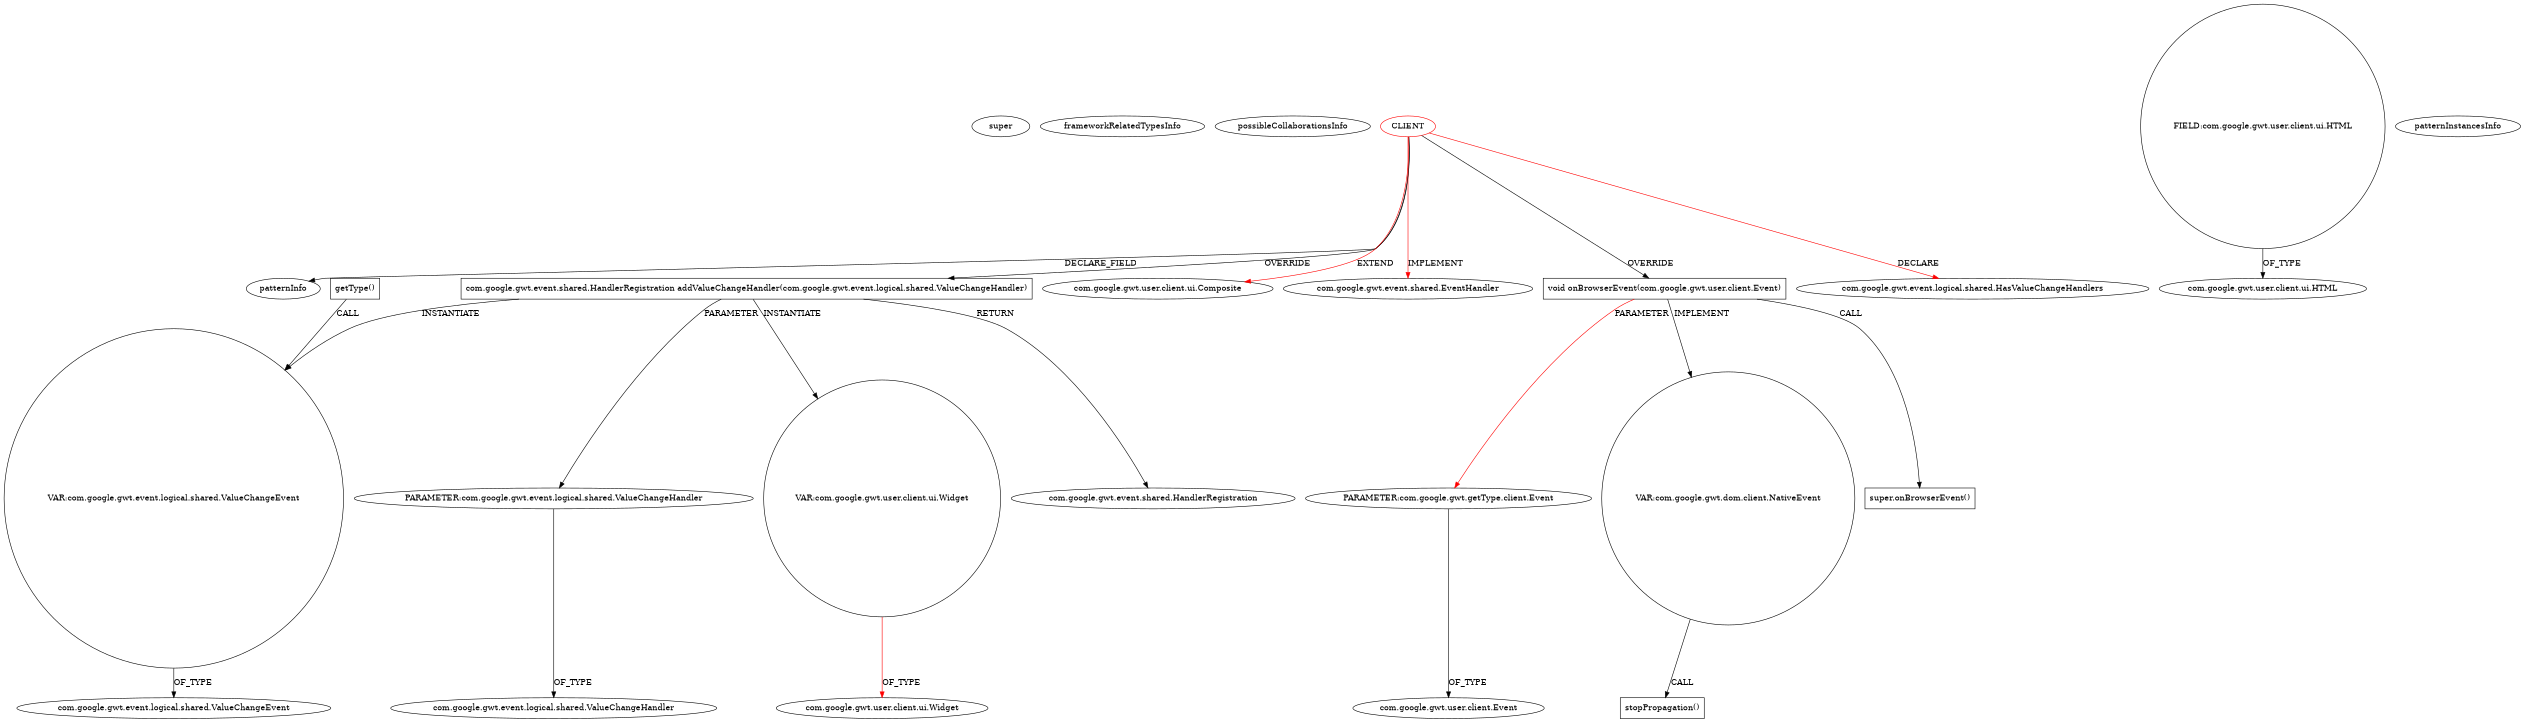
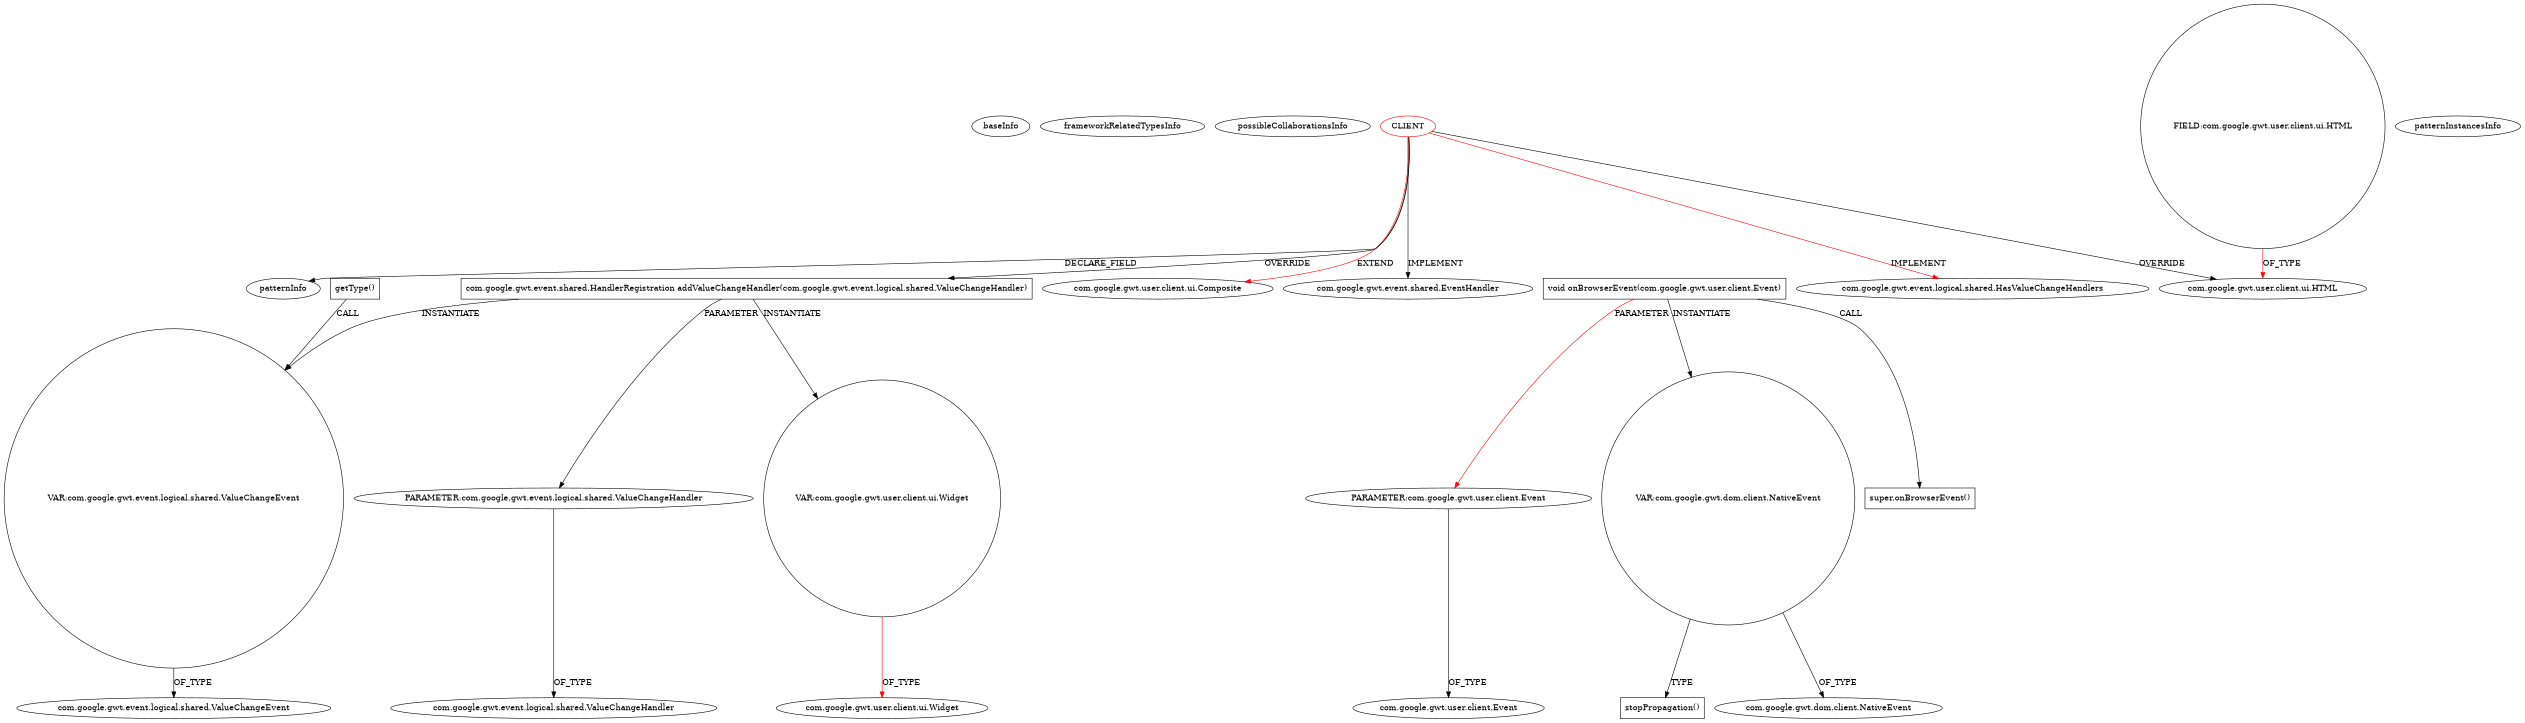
(1001, 126) -> (1001, 126)
(1408, 205) -> (1408, 205)
(1533, 205) -> (1821, 205)
(2263, 261) -> (2263, 261)
(1919, 263) -> (1919, 263)
(1702, 314) -> (1702, 314)
(1153, 498) -> none
(1449, 498) -> (1449, 498)
(1682, 683) -> (1682, 683)
none -> (1828, 708)
